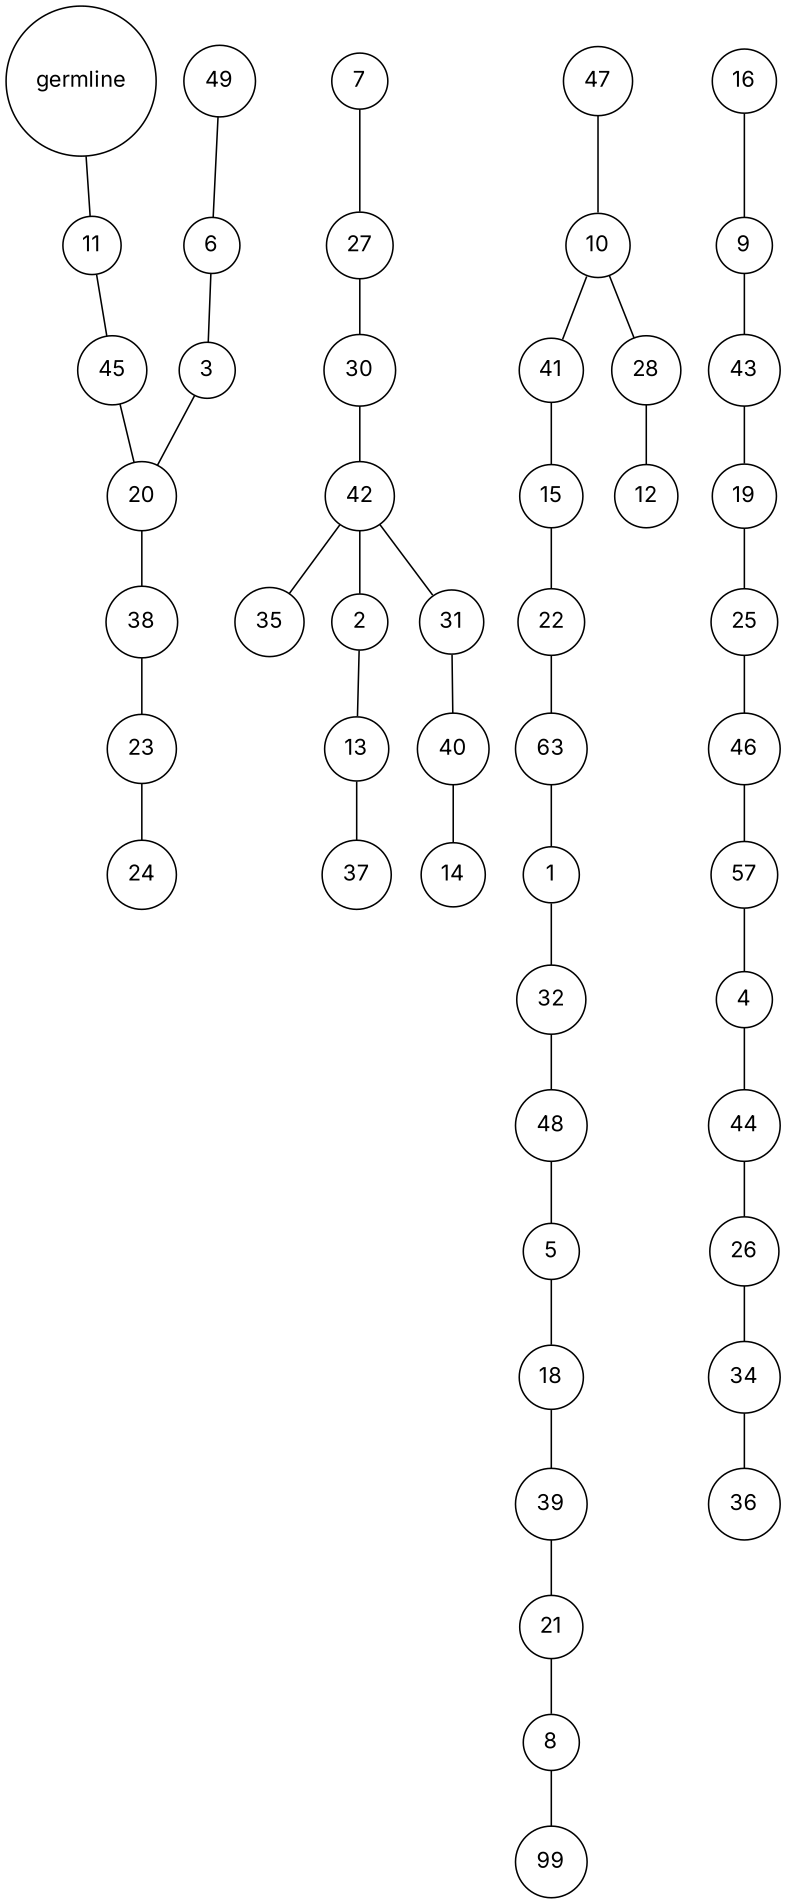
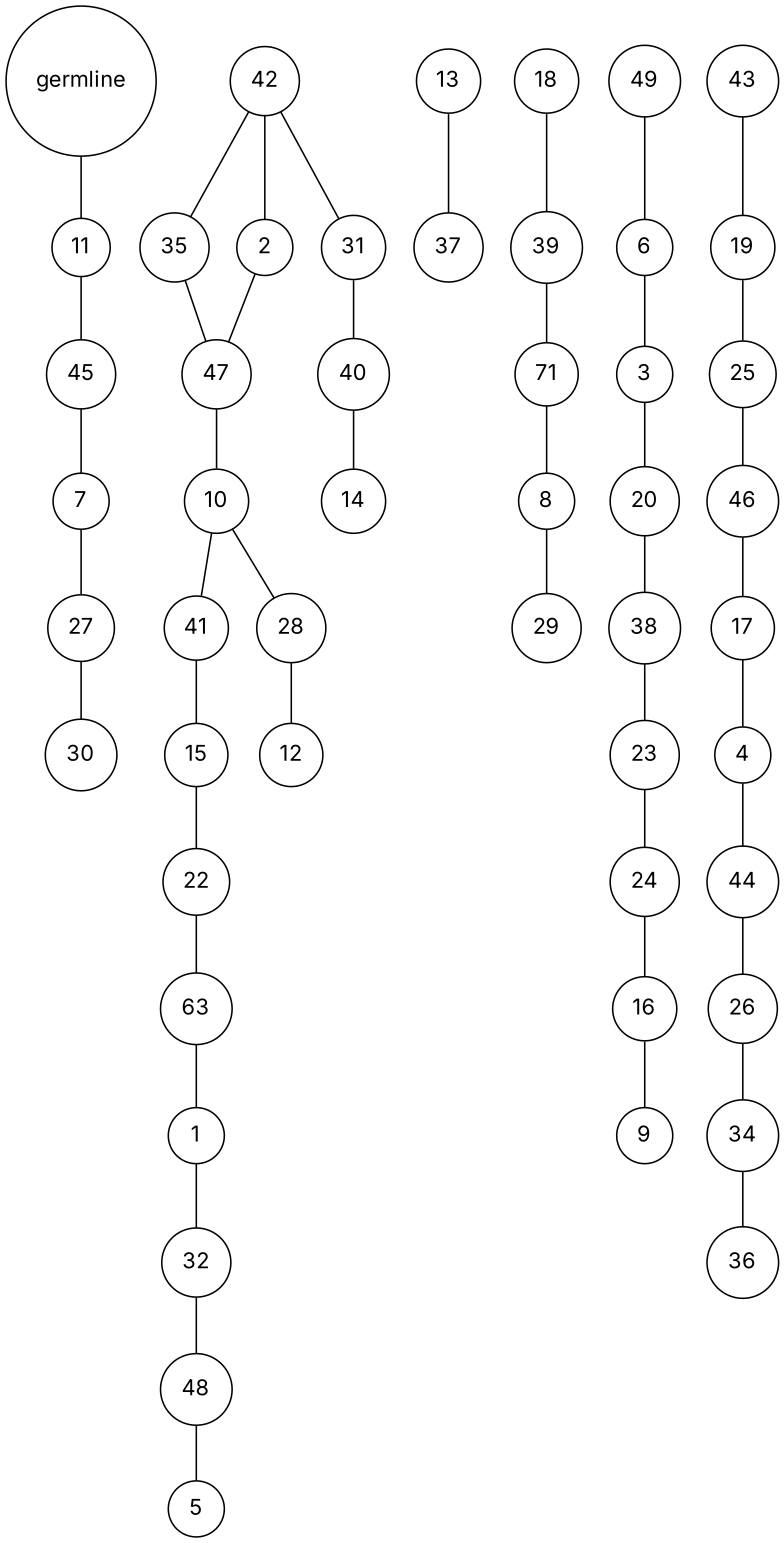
(744, 304) -> none
none -> (196, 311)
(127, 433) -> (81, 441)
(360, 434) -> none
(358, 683) -> (242, 308)
(744, 875) -> (743, 628)
none -> (645, 946)
(551, 1312) -> none
(551, 1627) -> (547, 374)
(551, 1862) -> (547, 628)
